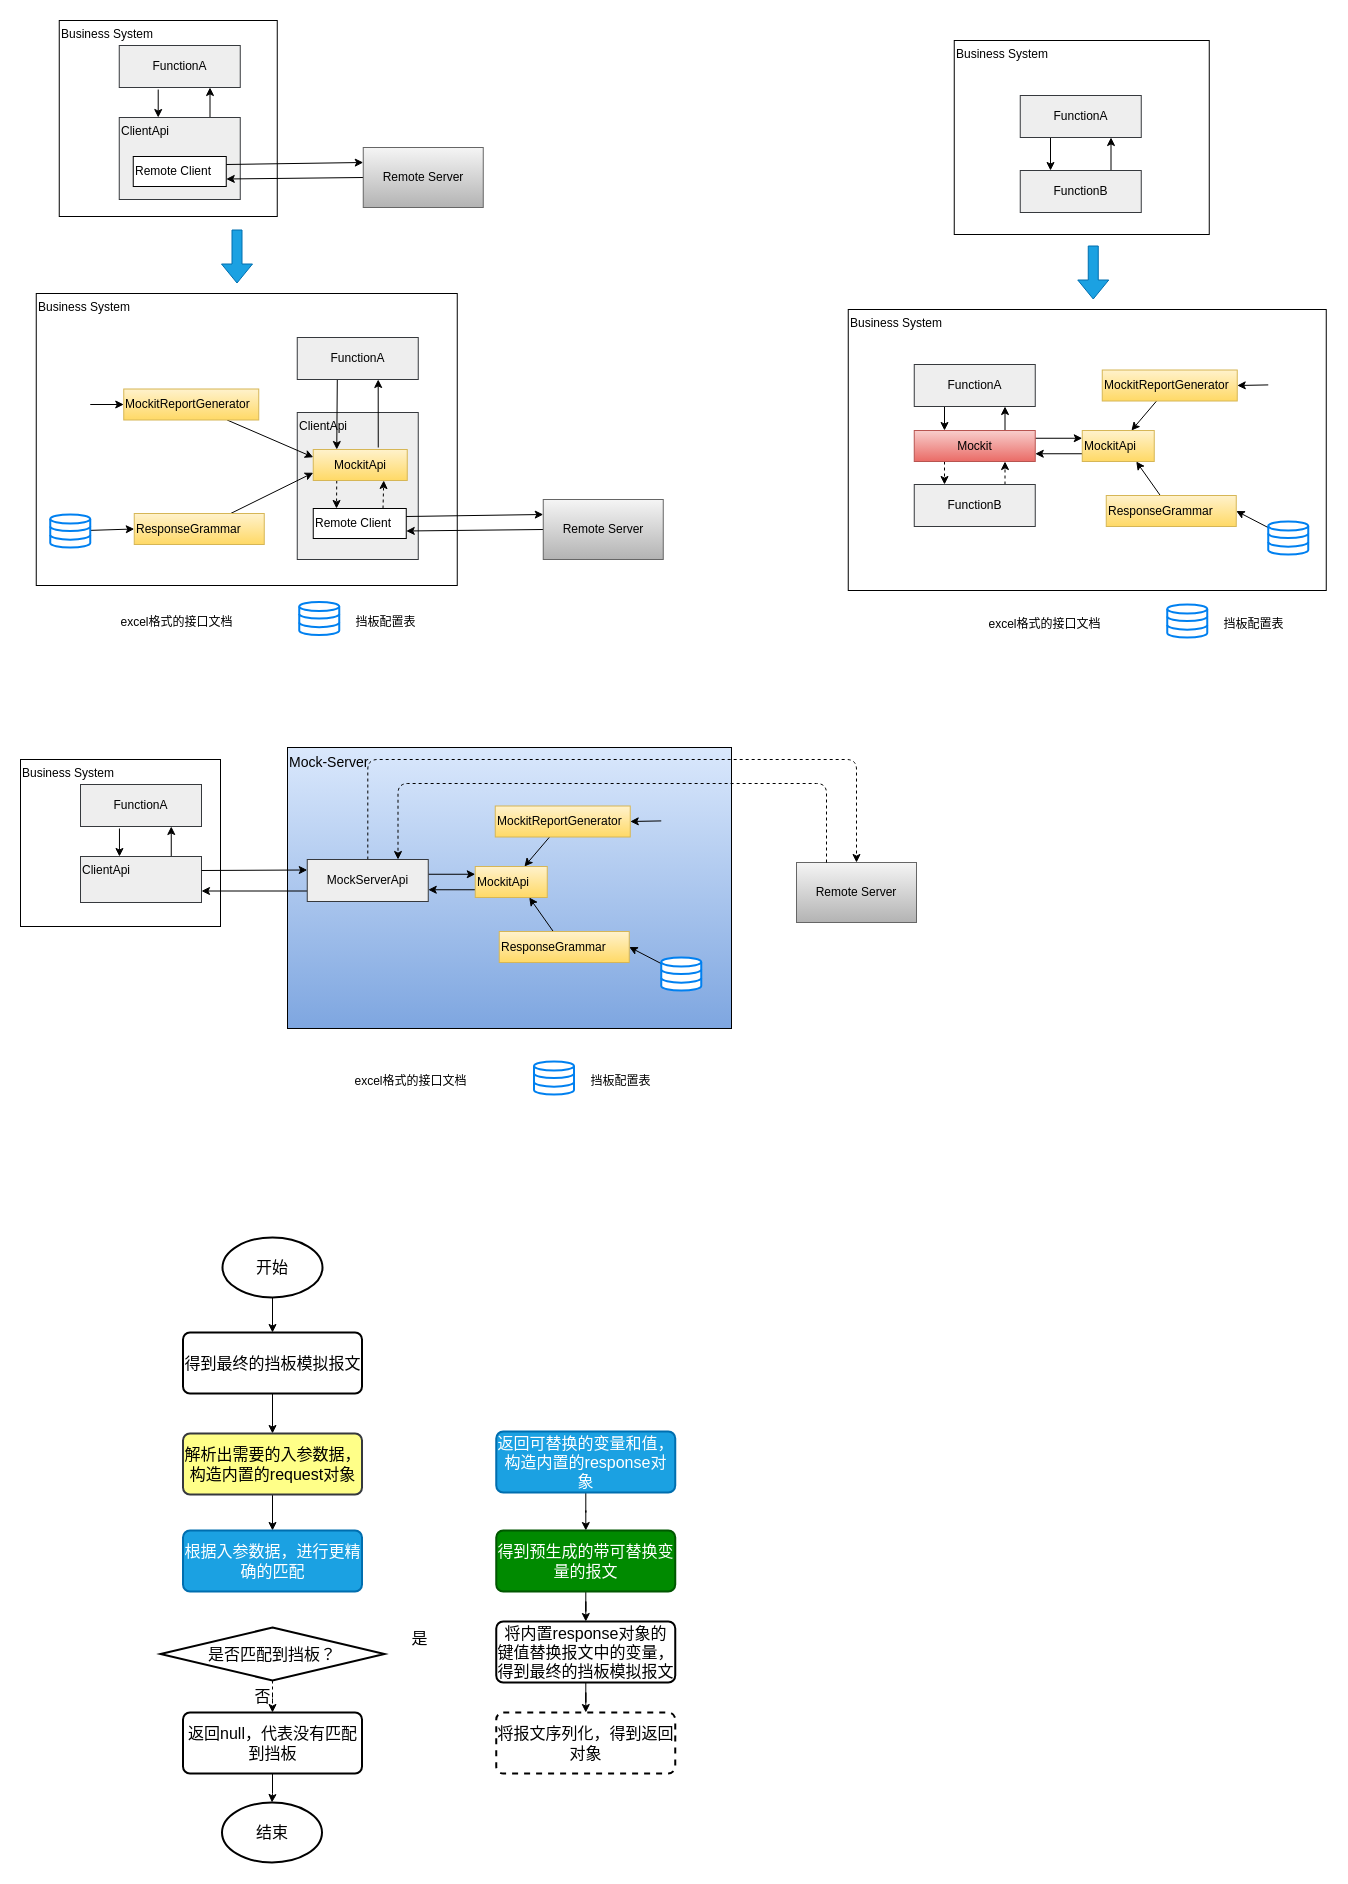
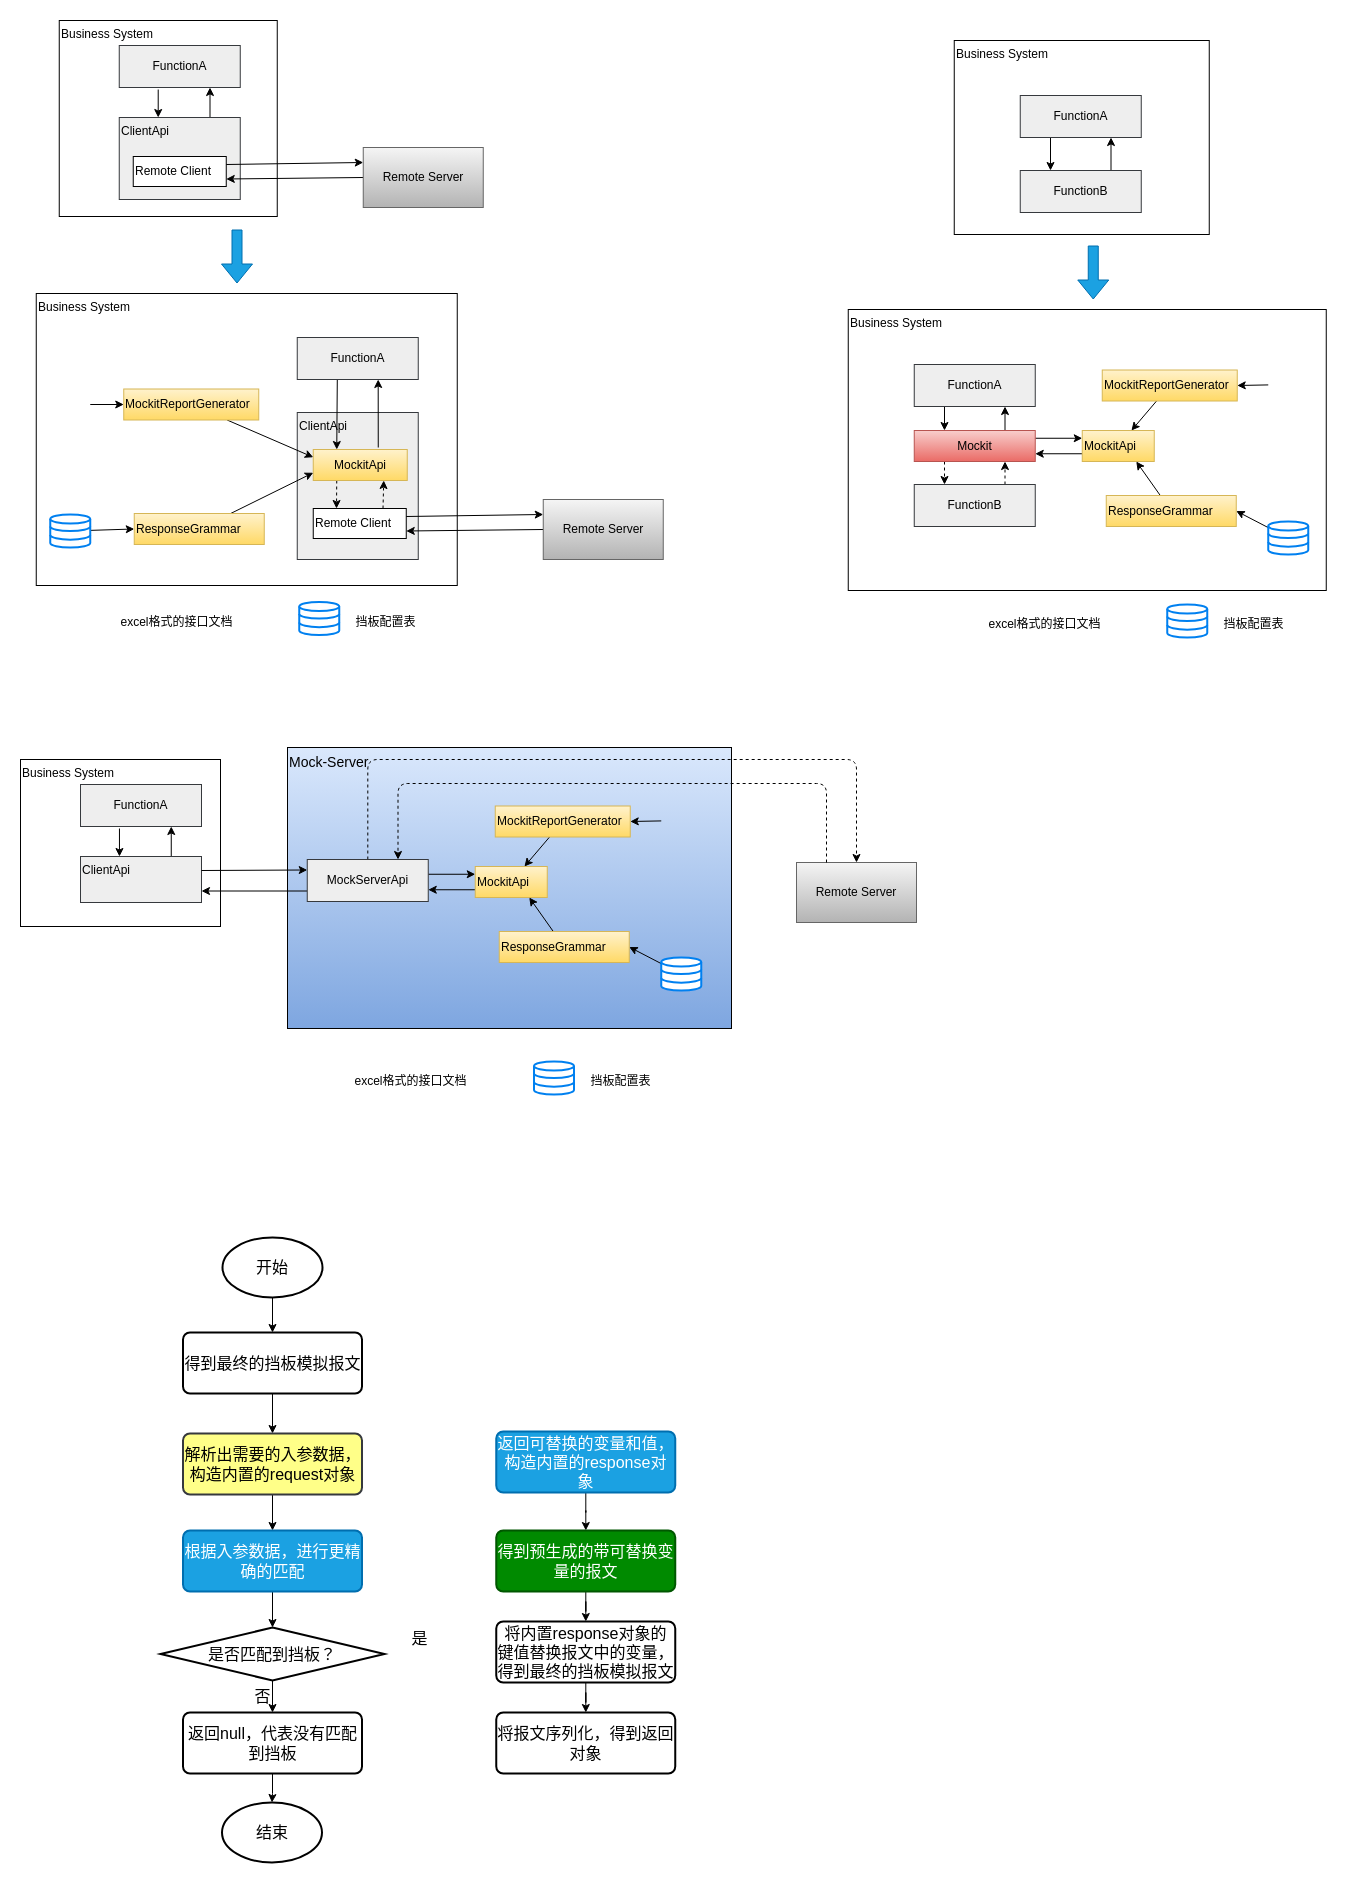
none -> (273, 1610)
(273, 1700) -> (273, 1700)
(586, 1743) -> (586, 1743)
